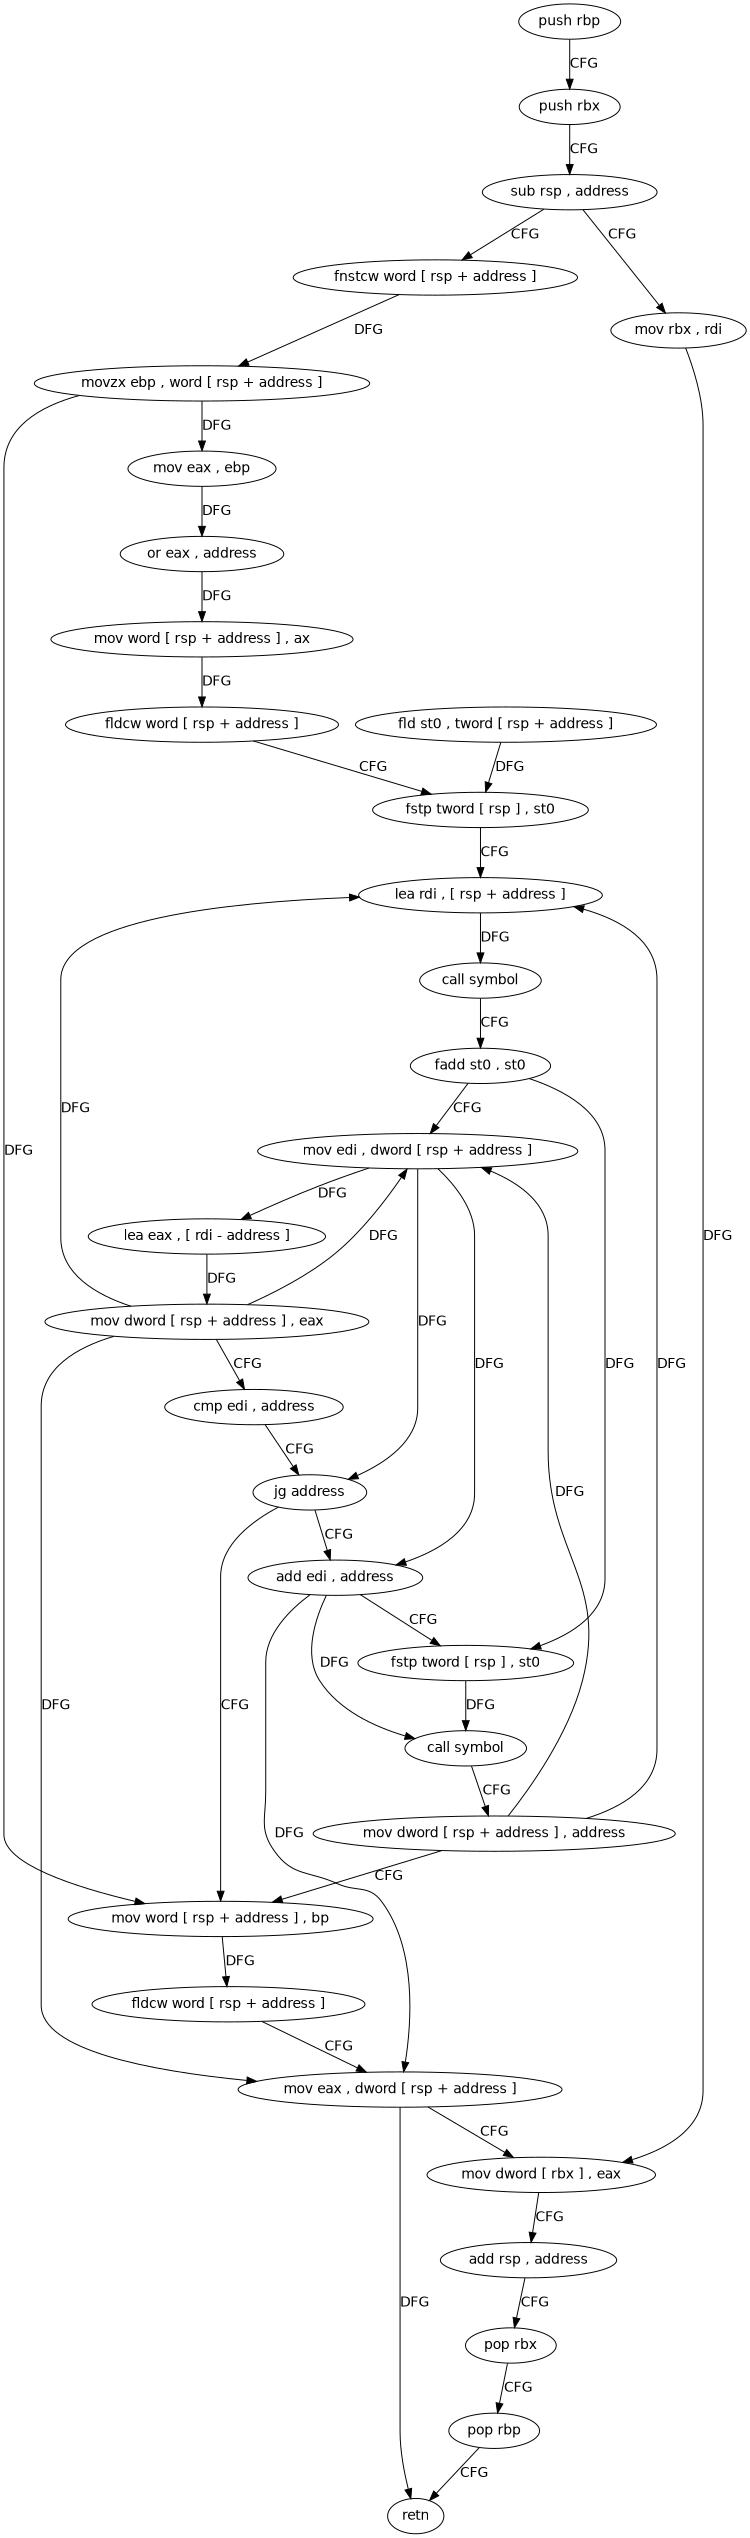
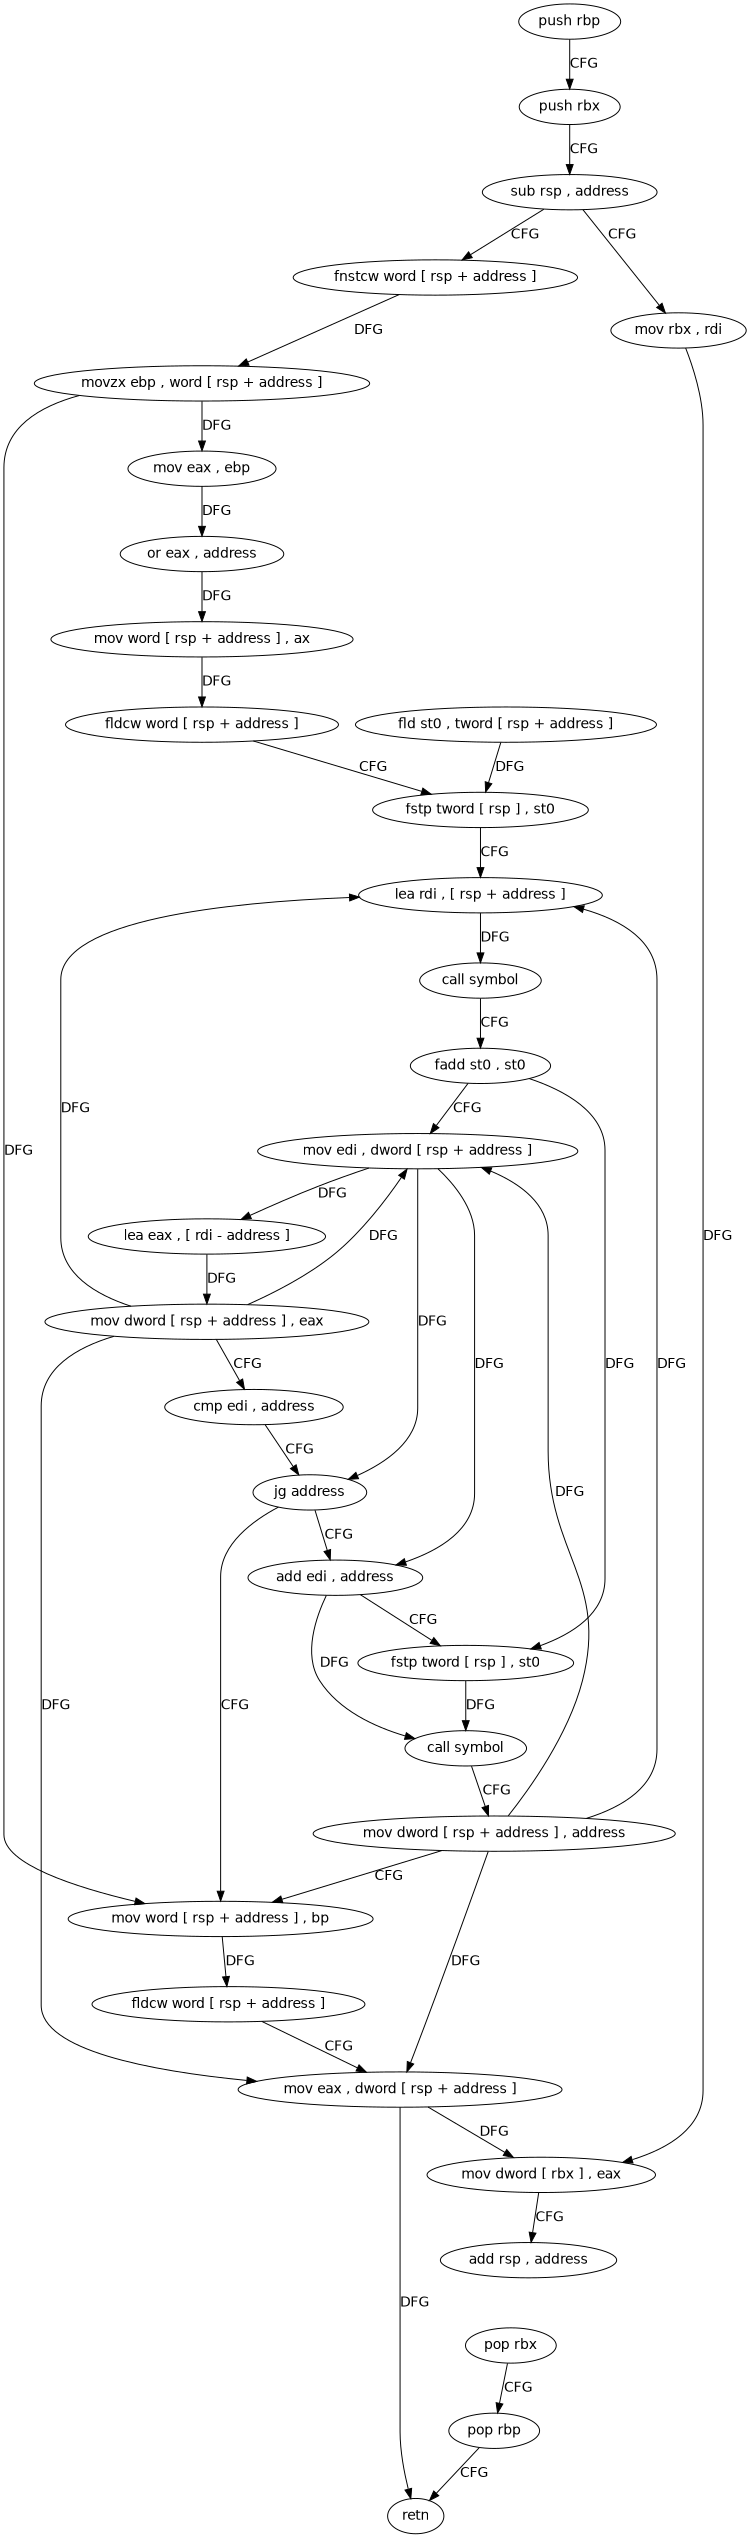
(279, 1856) -> (450, 1957)
(494, 2132) -> (494, 2132)
(521, 2298) -> none
